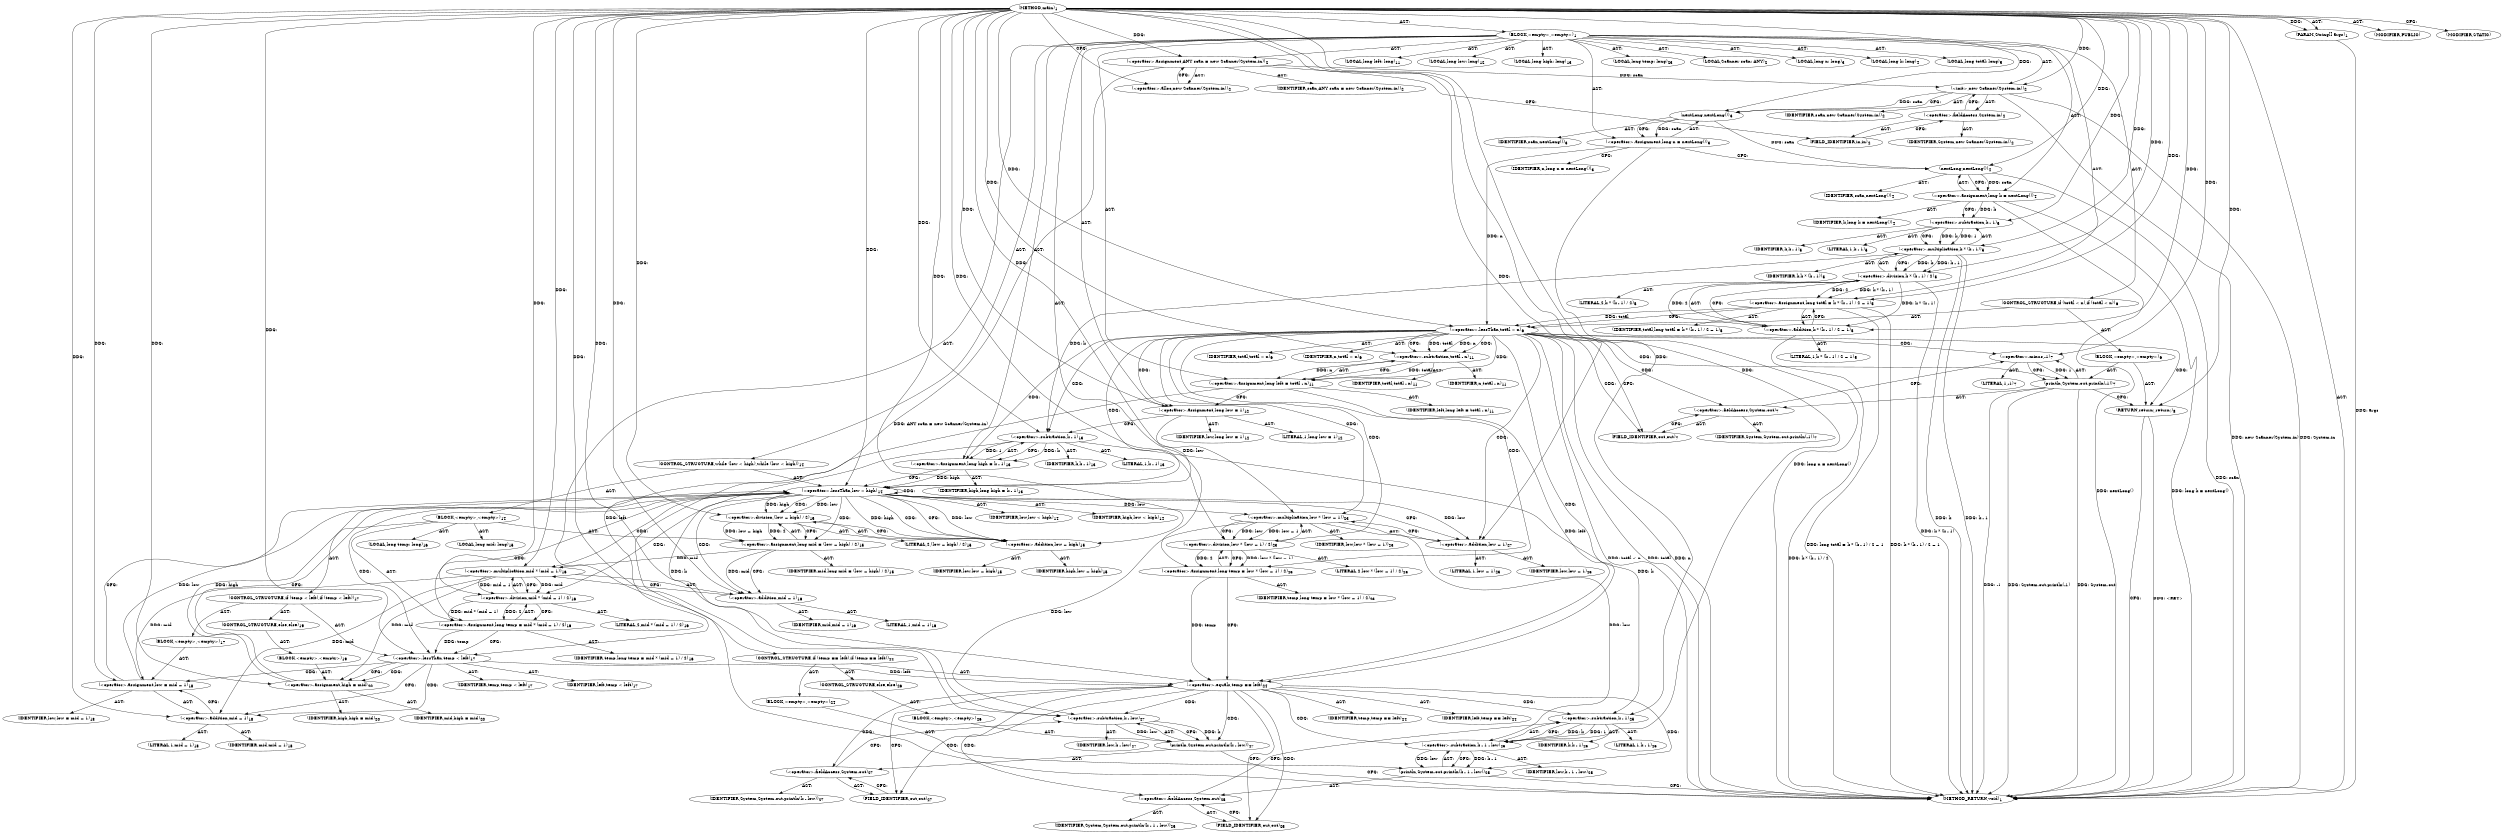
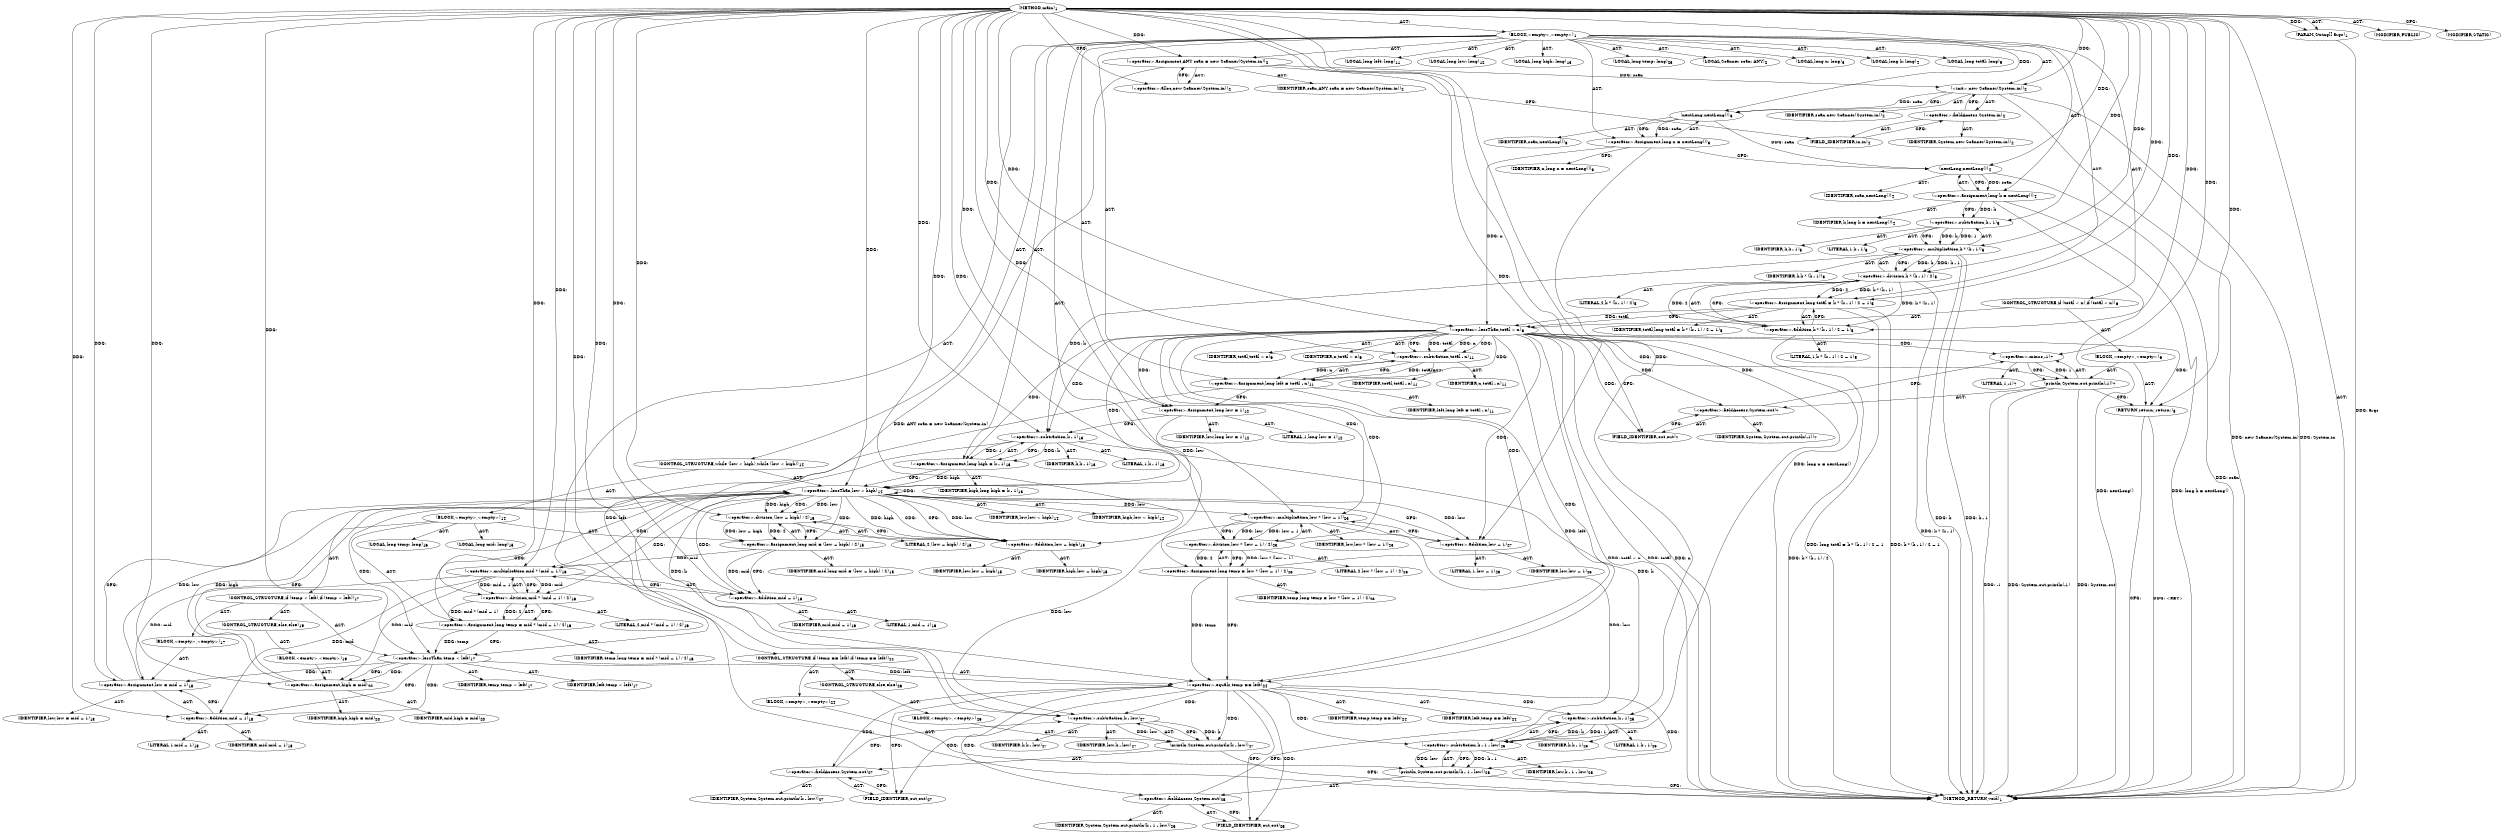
none -> (1019, 746)
